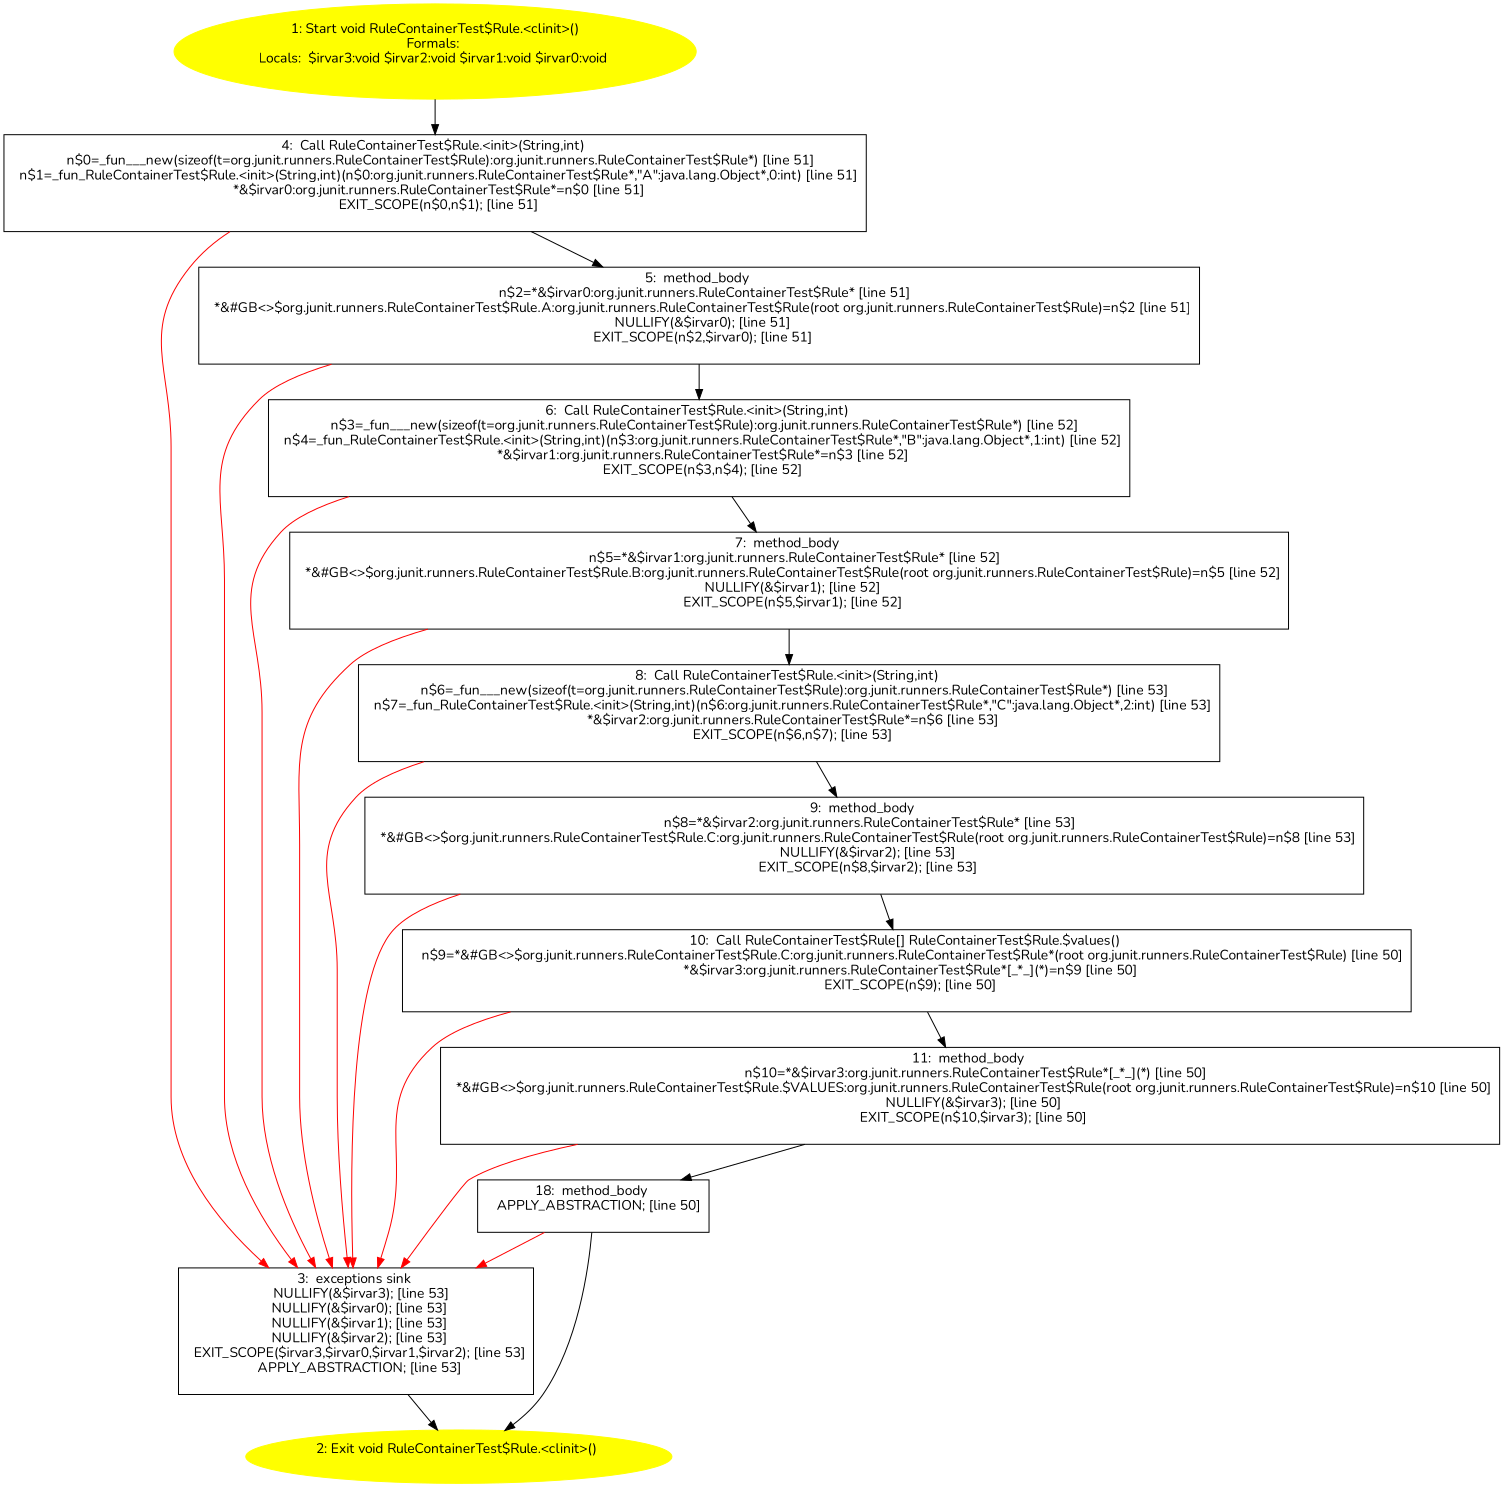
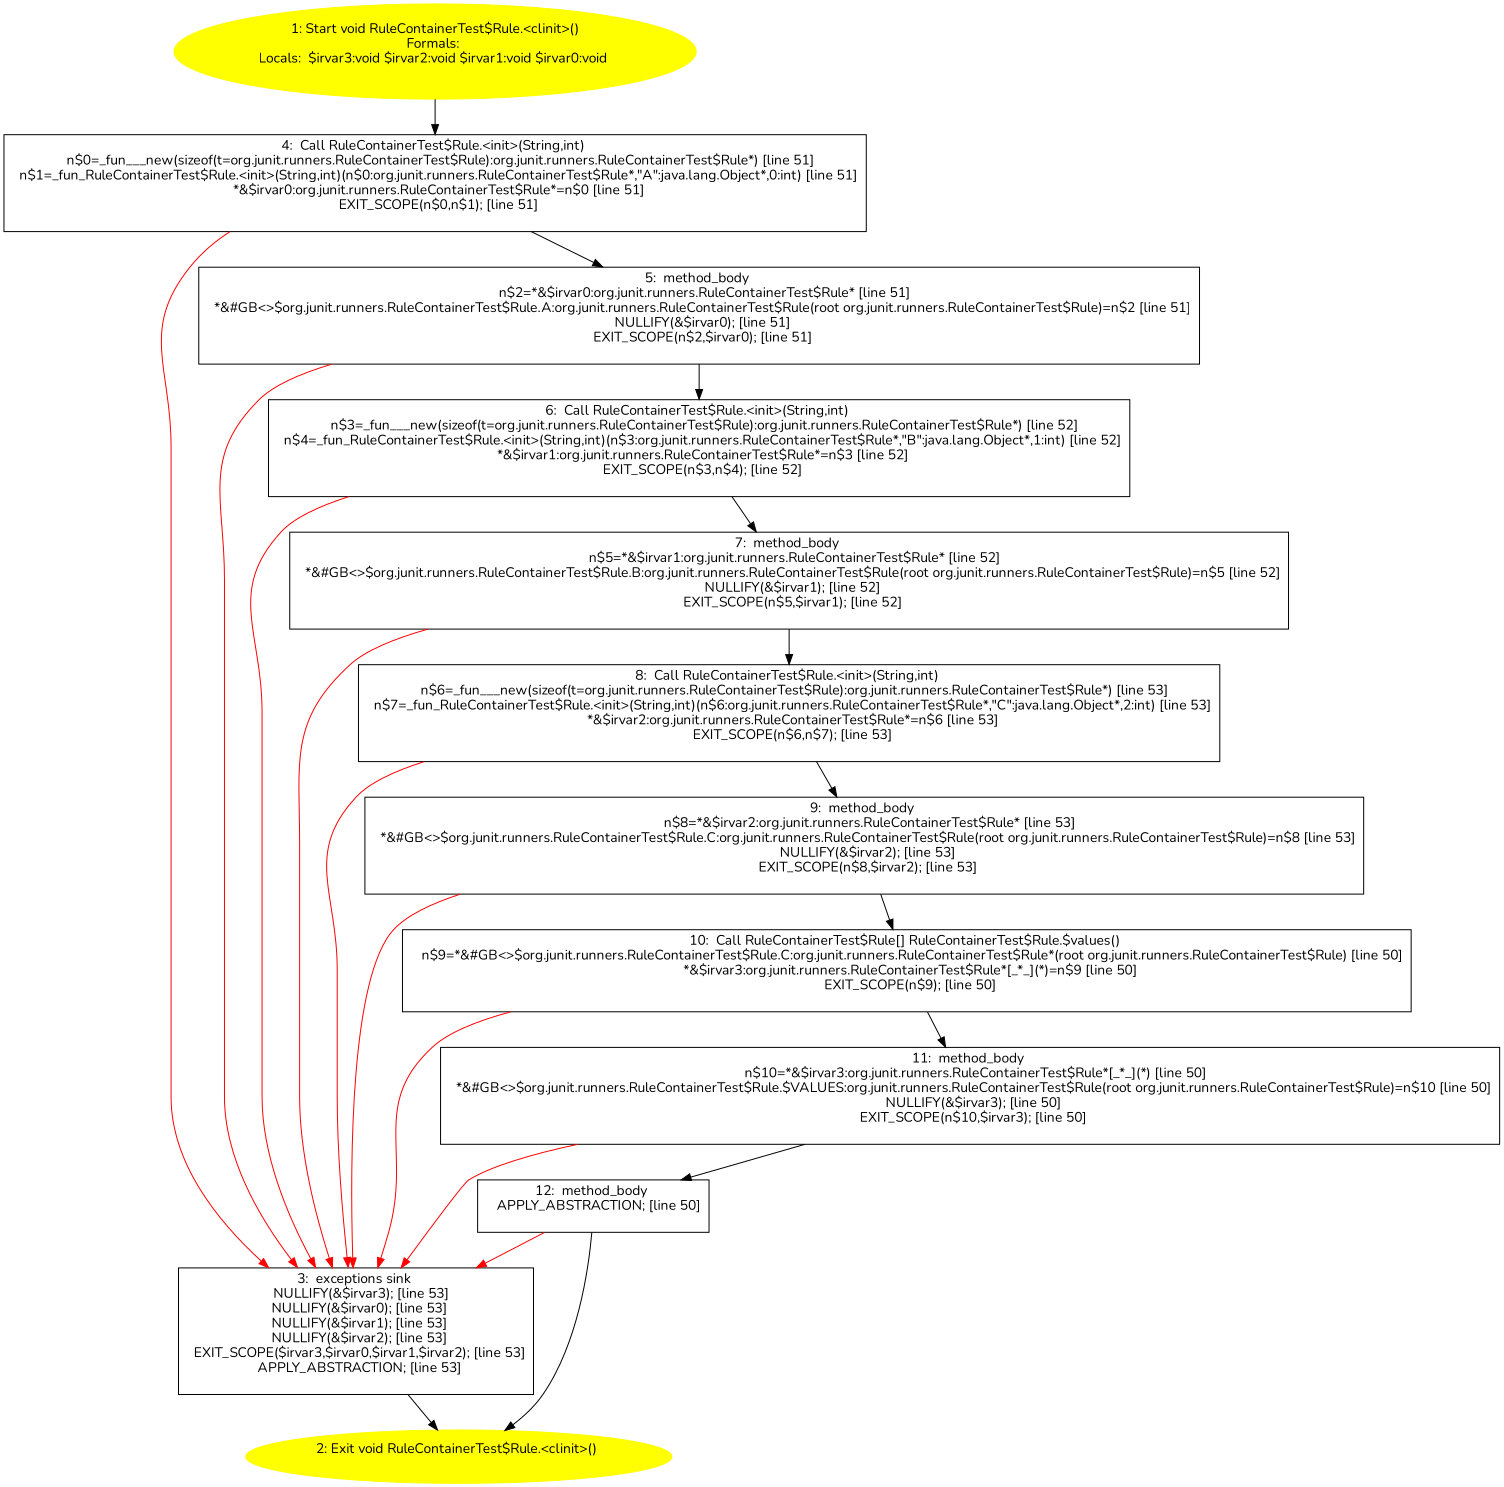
(593, 1206) -> (593, 1206)
